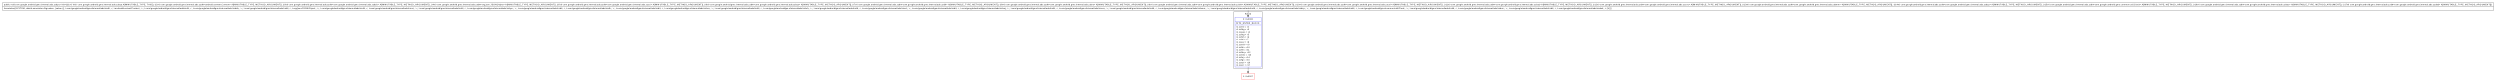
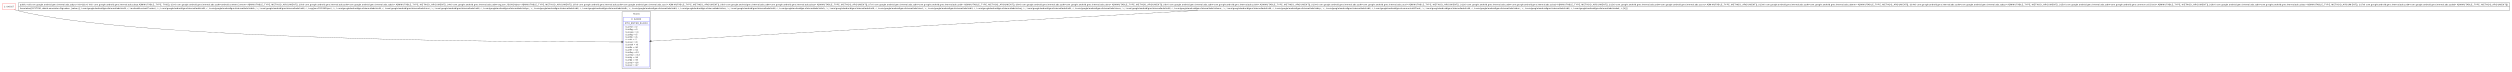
(1248, 70) -> (317, 37)
